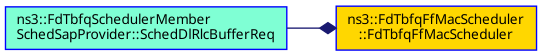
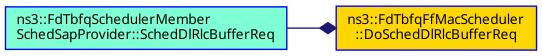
(436, 28) -> (436, 28)
